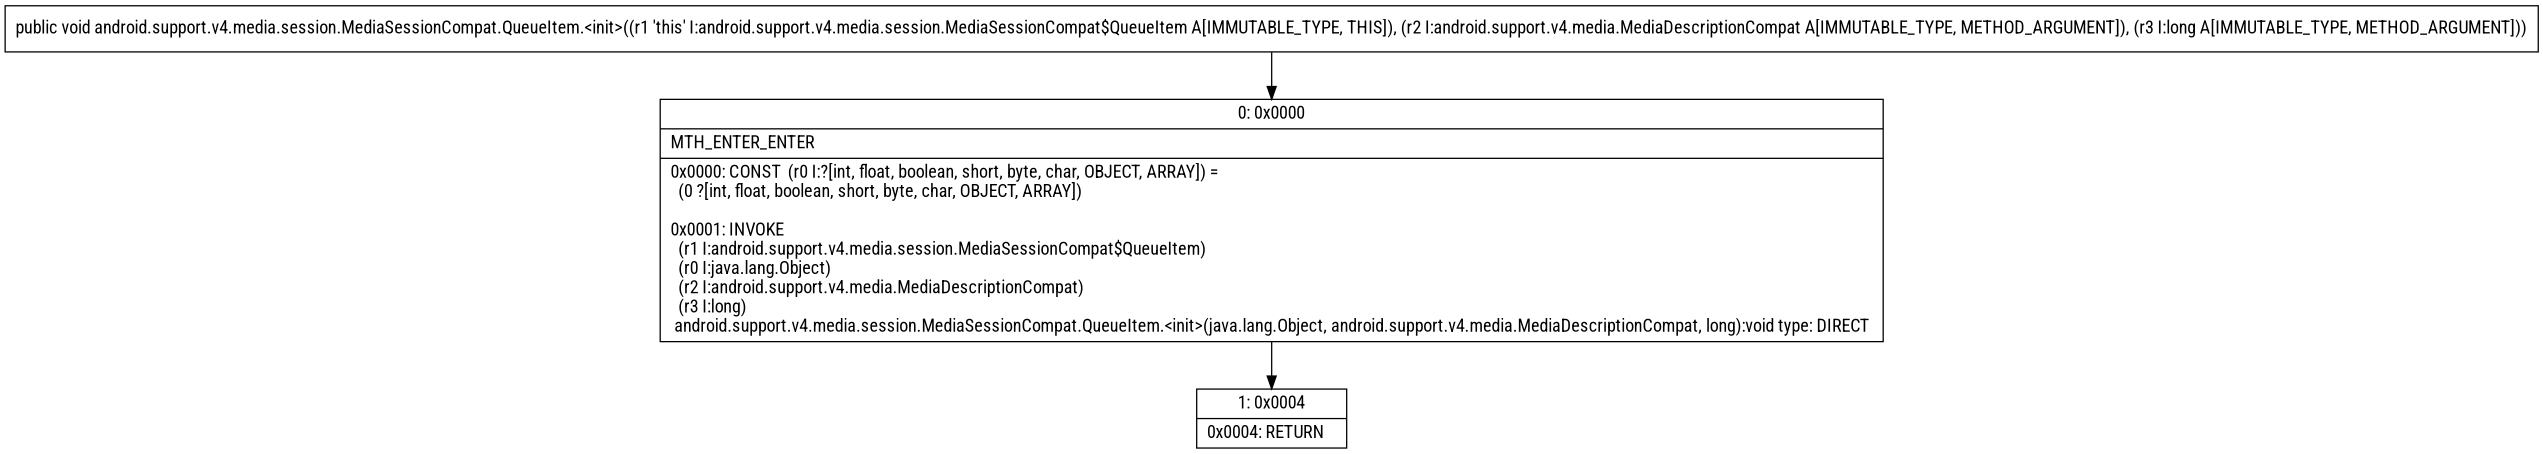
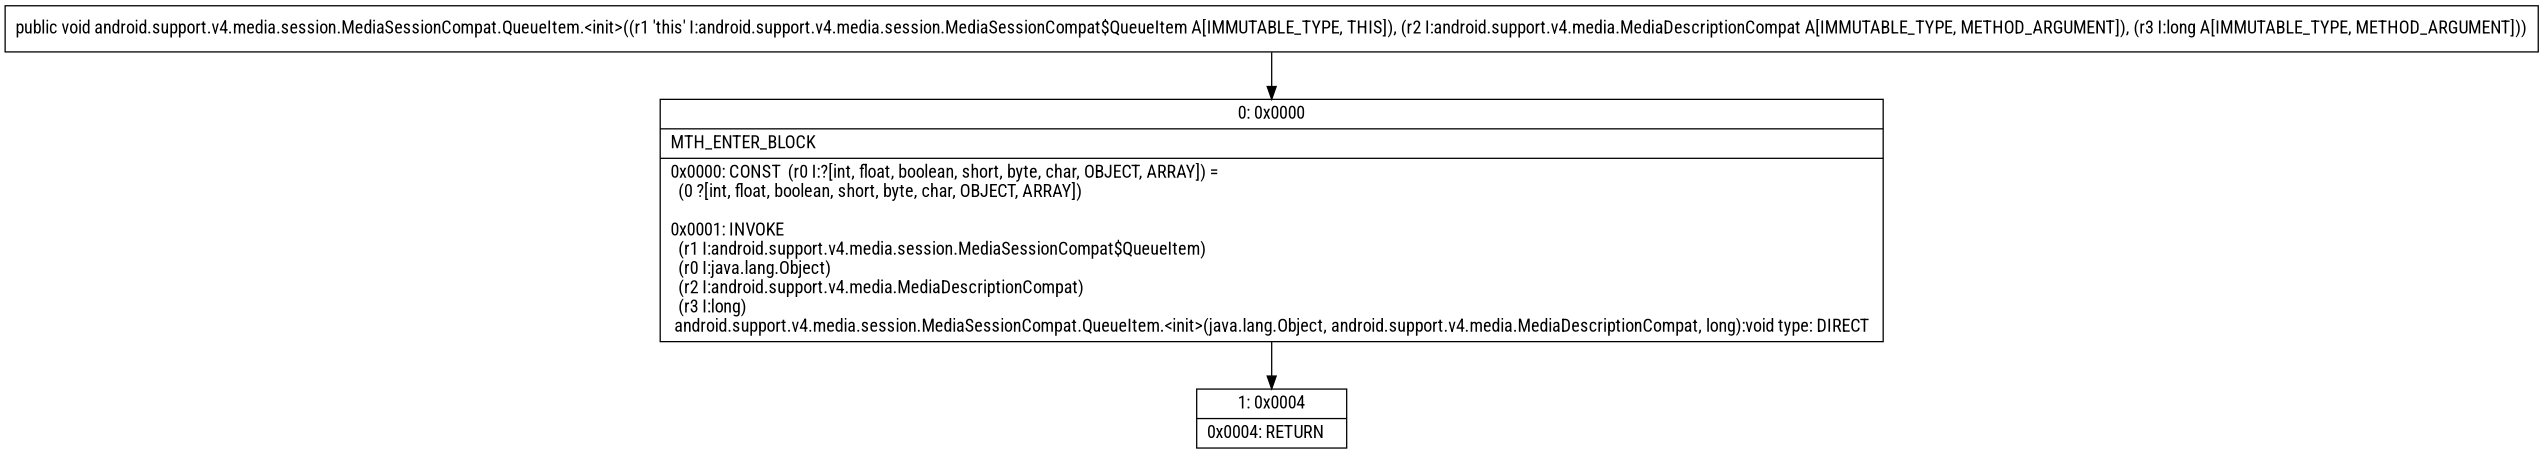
(743, 143) -> (744, 143)
